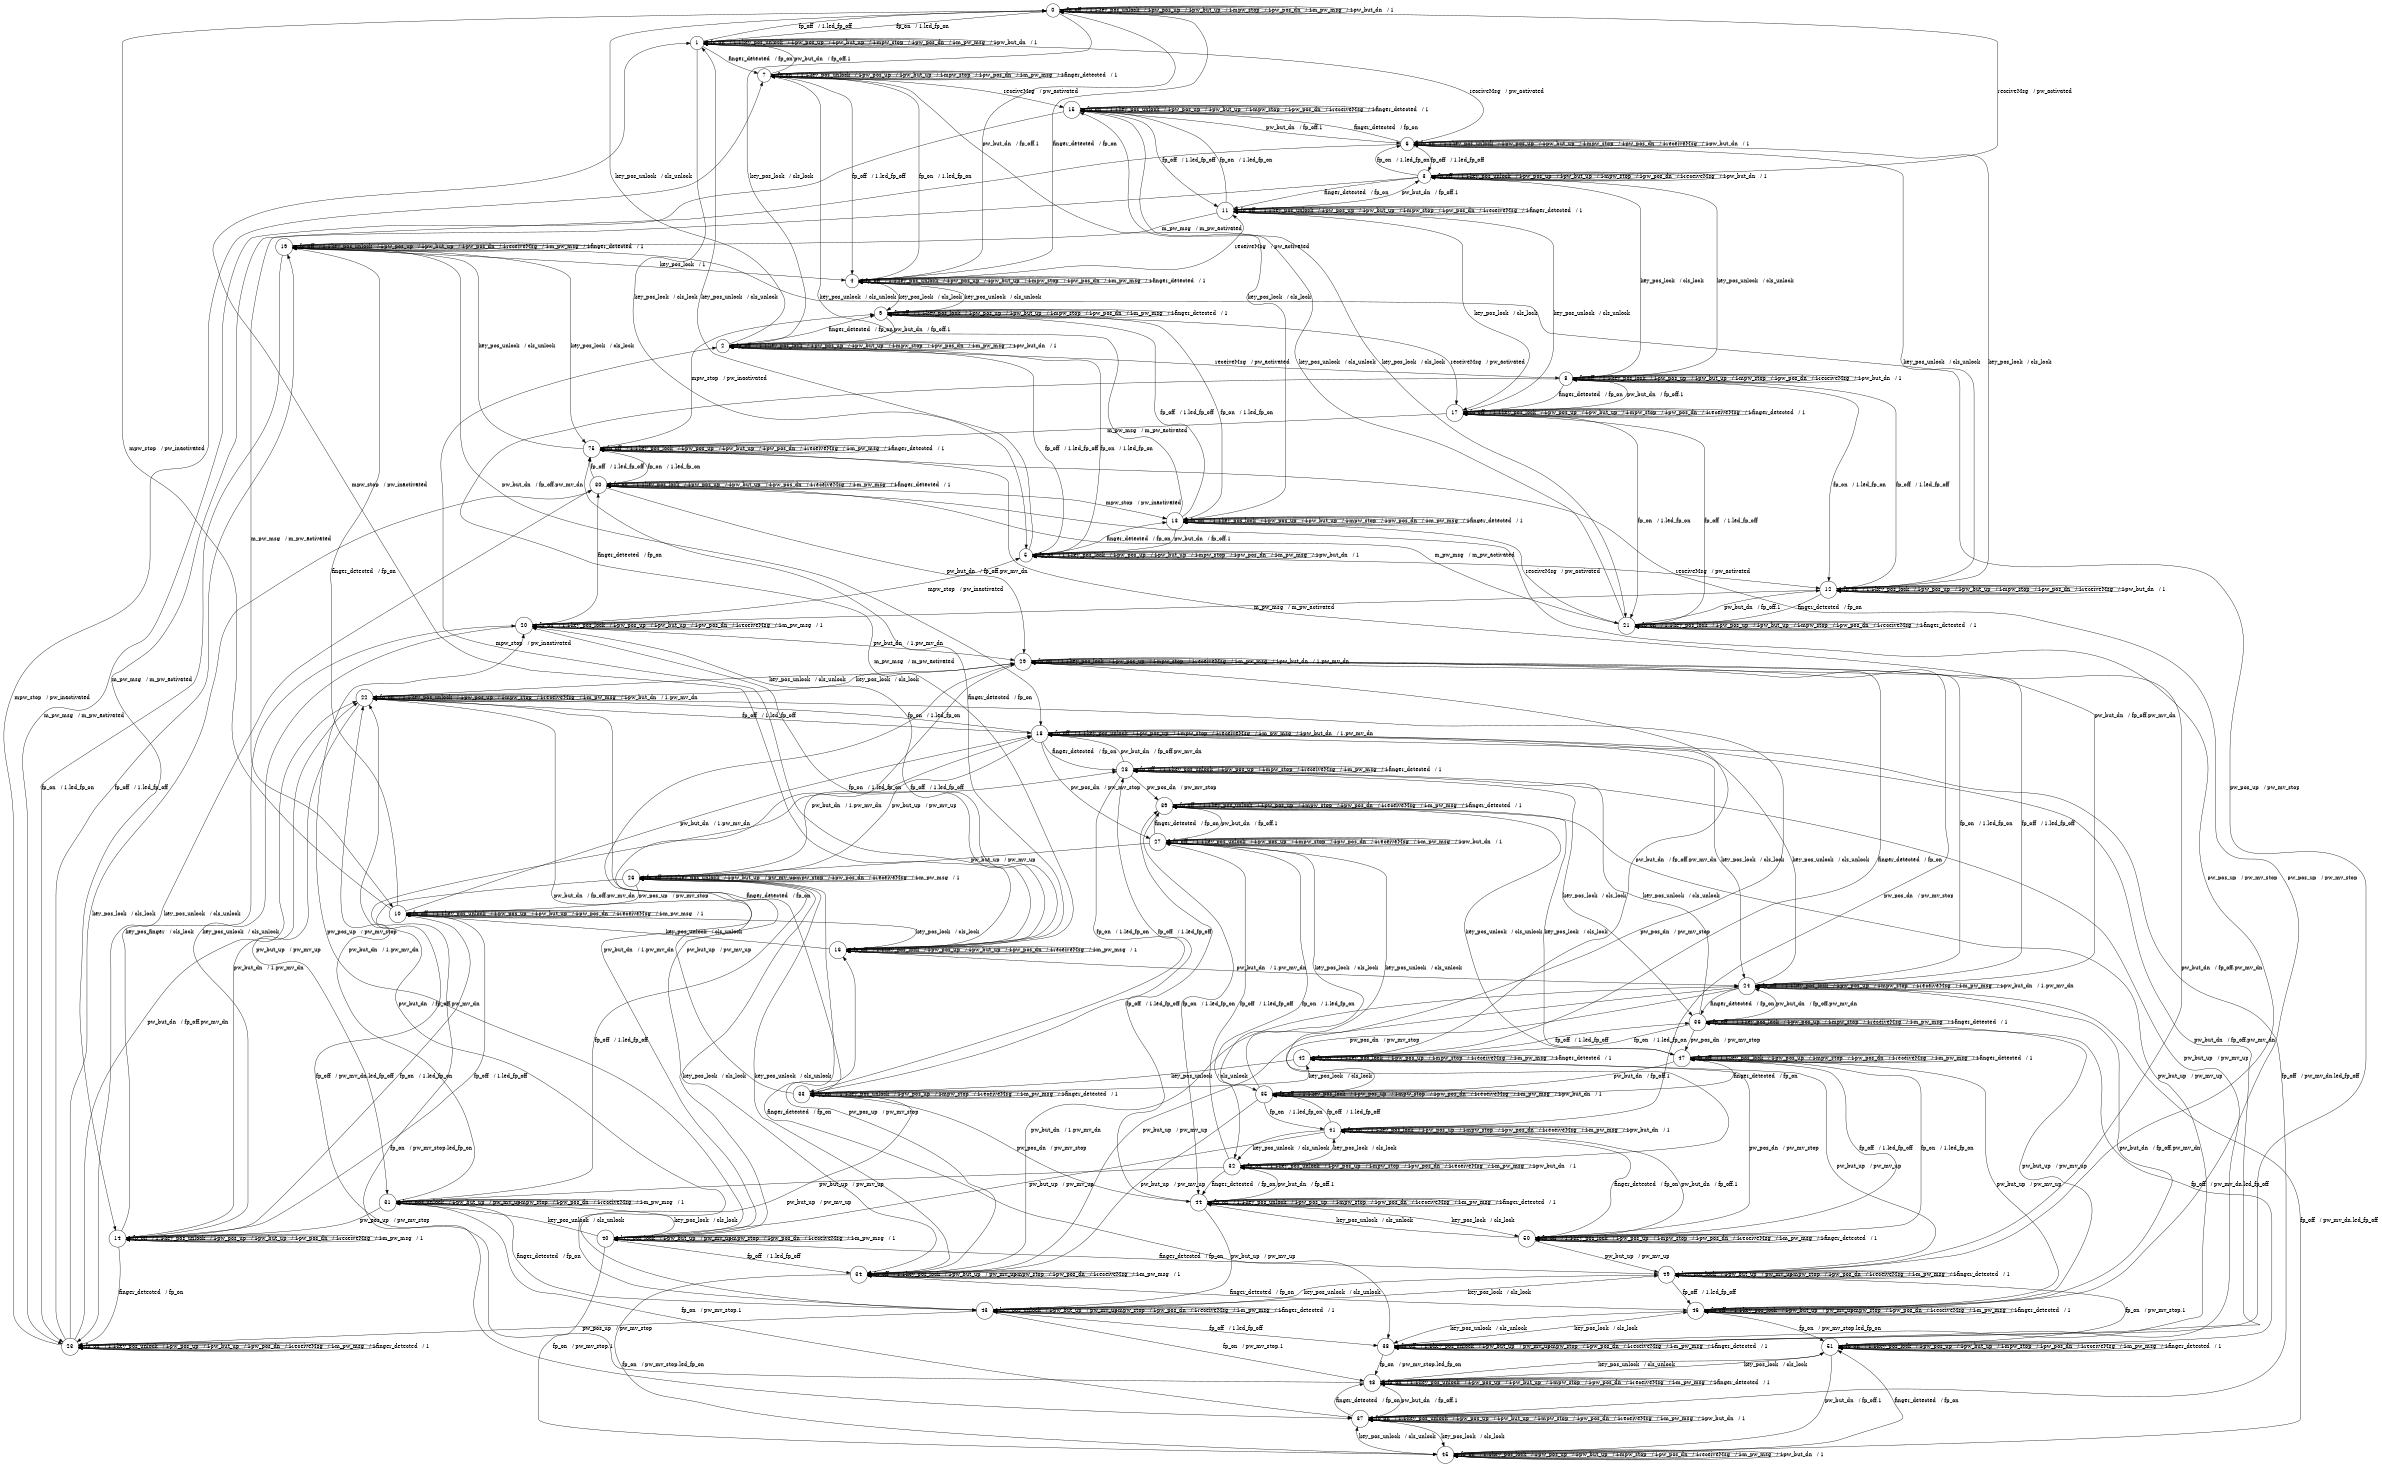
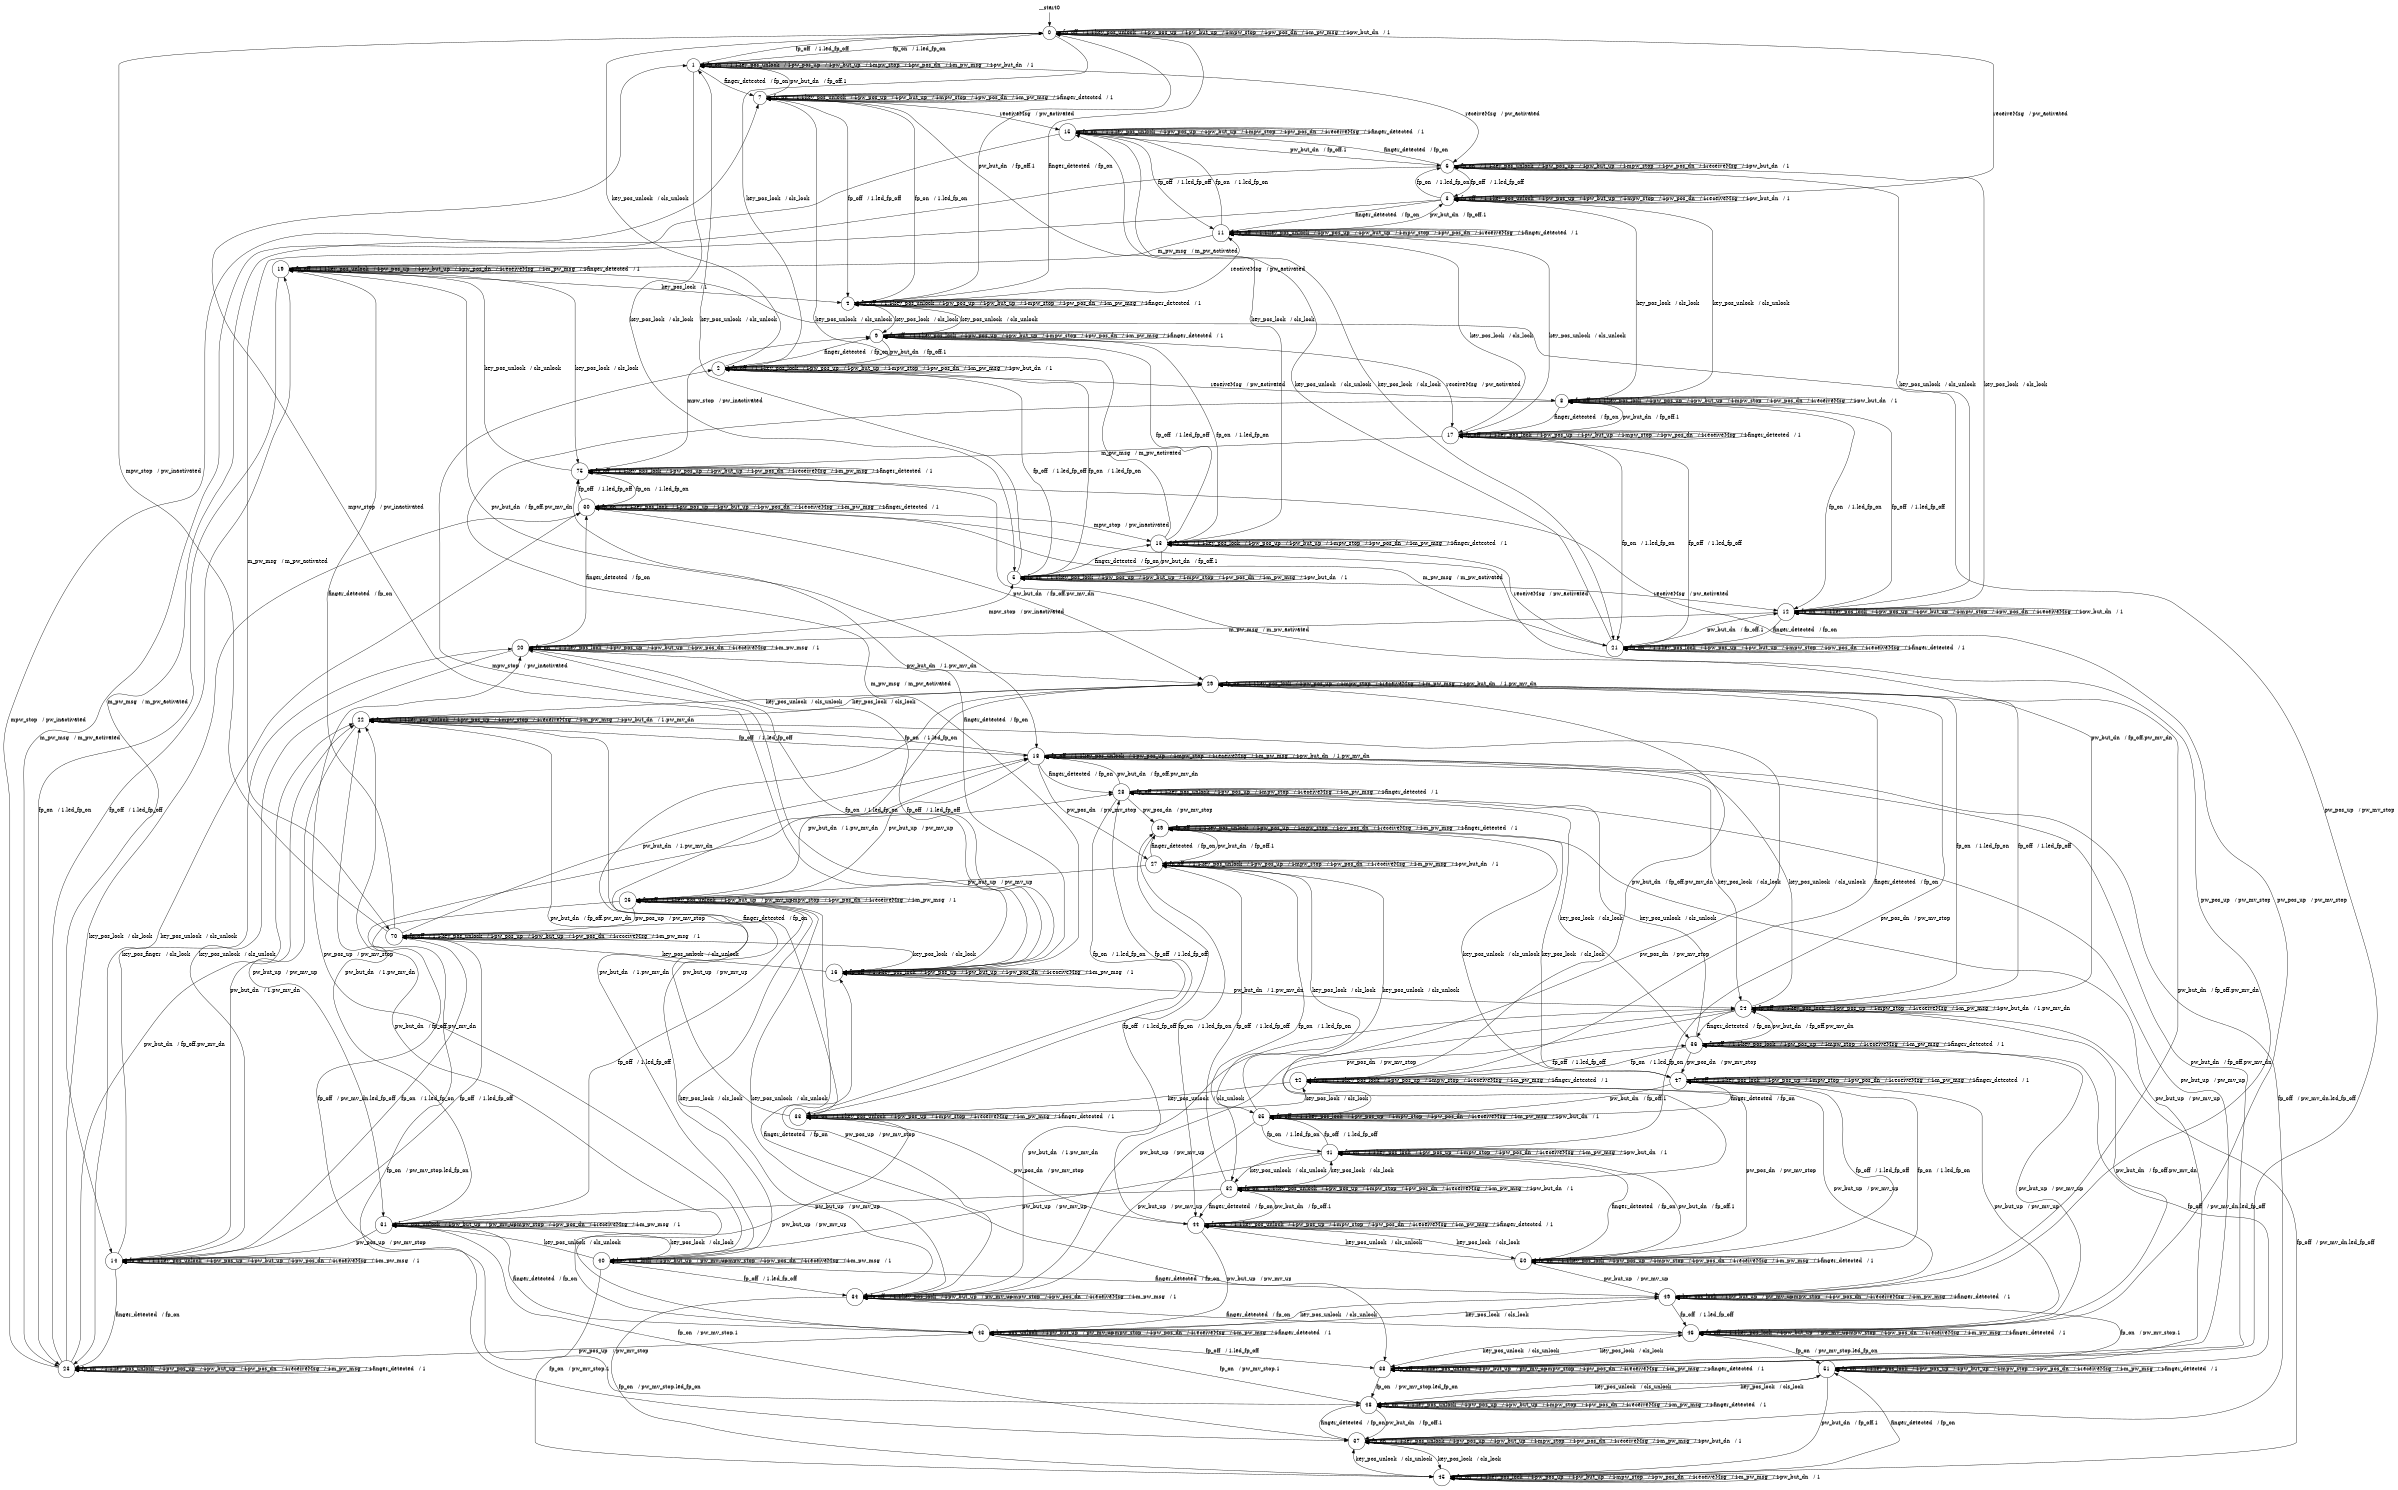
none -> (1050, 8)
(398, 914) -> (394, 937)
